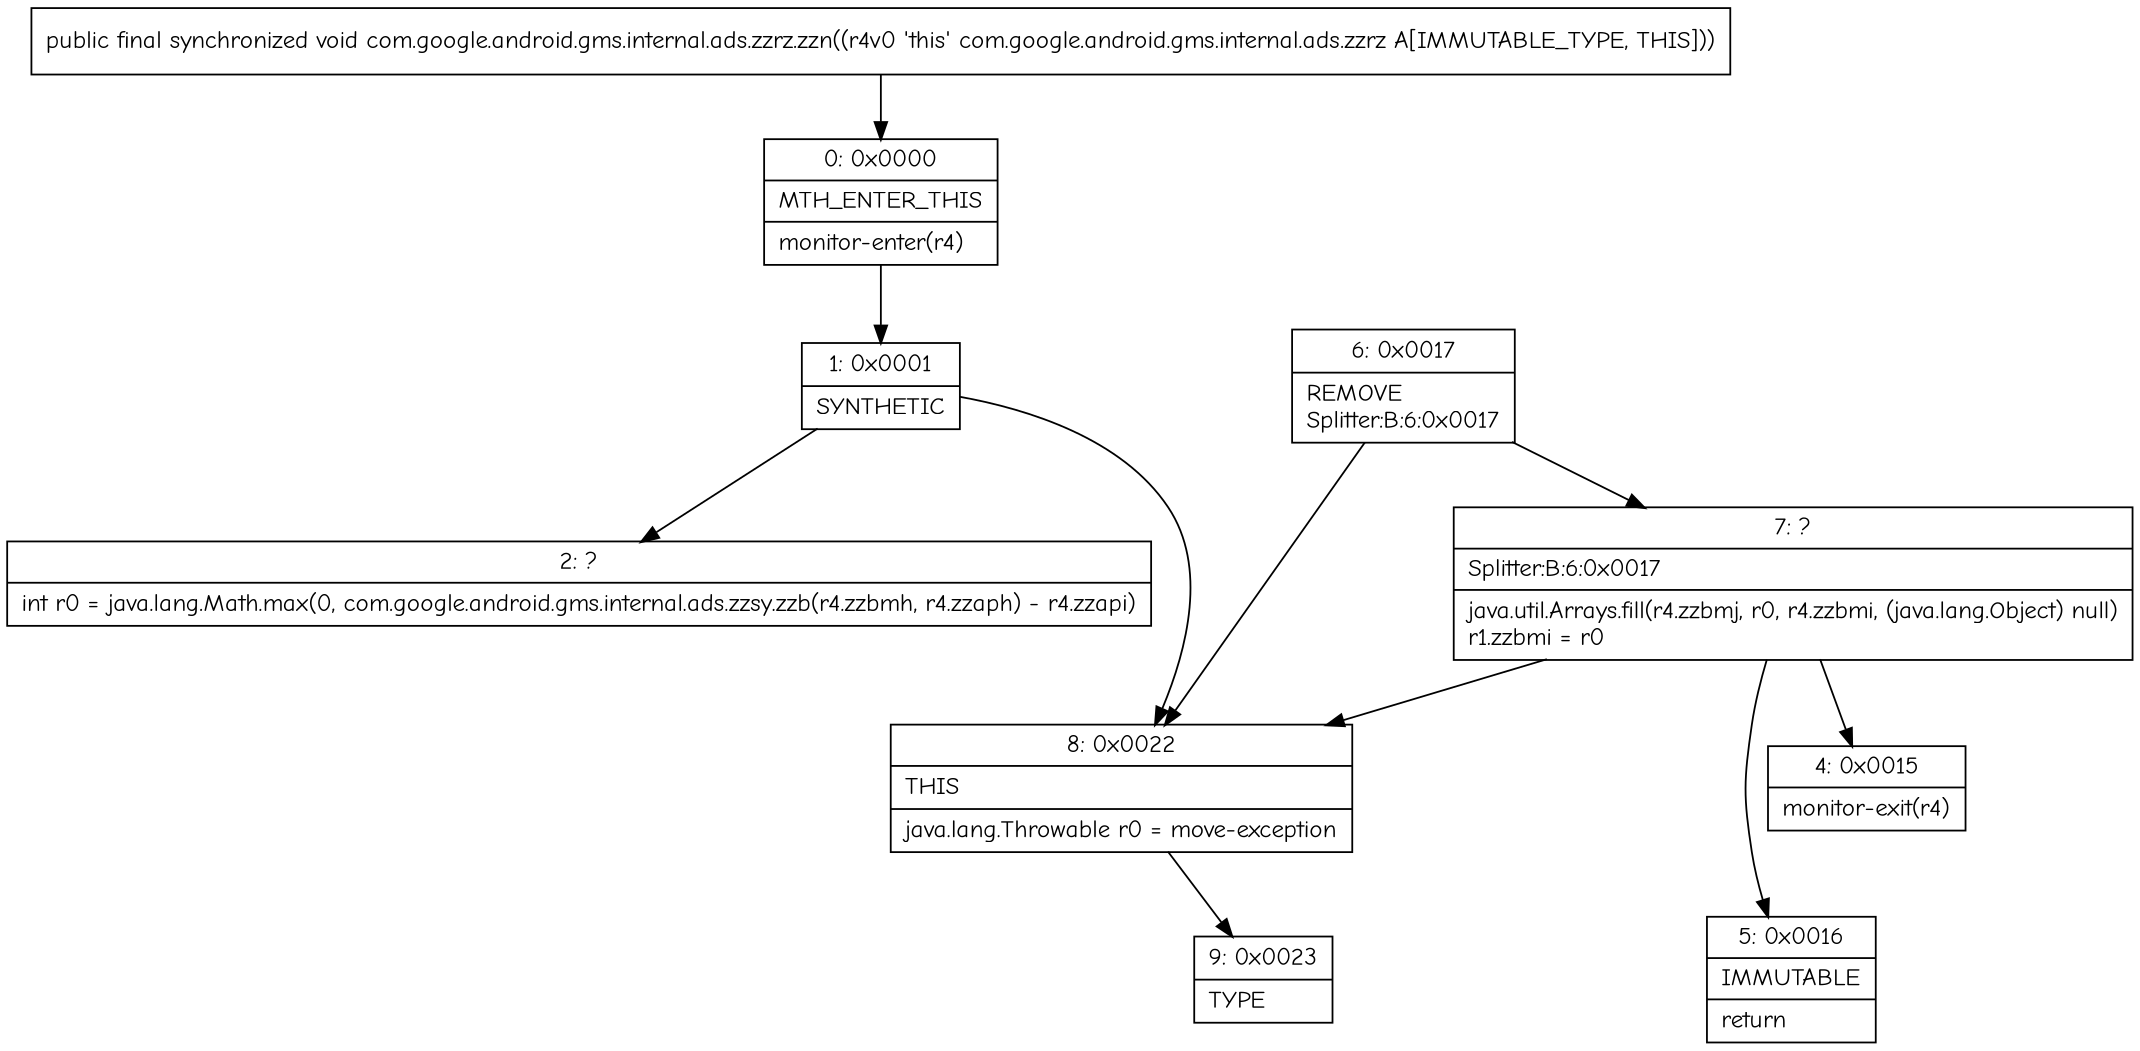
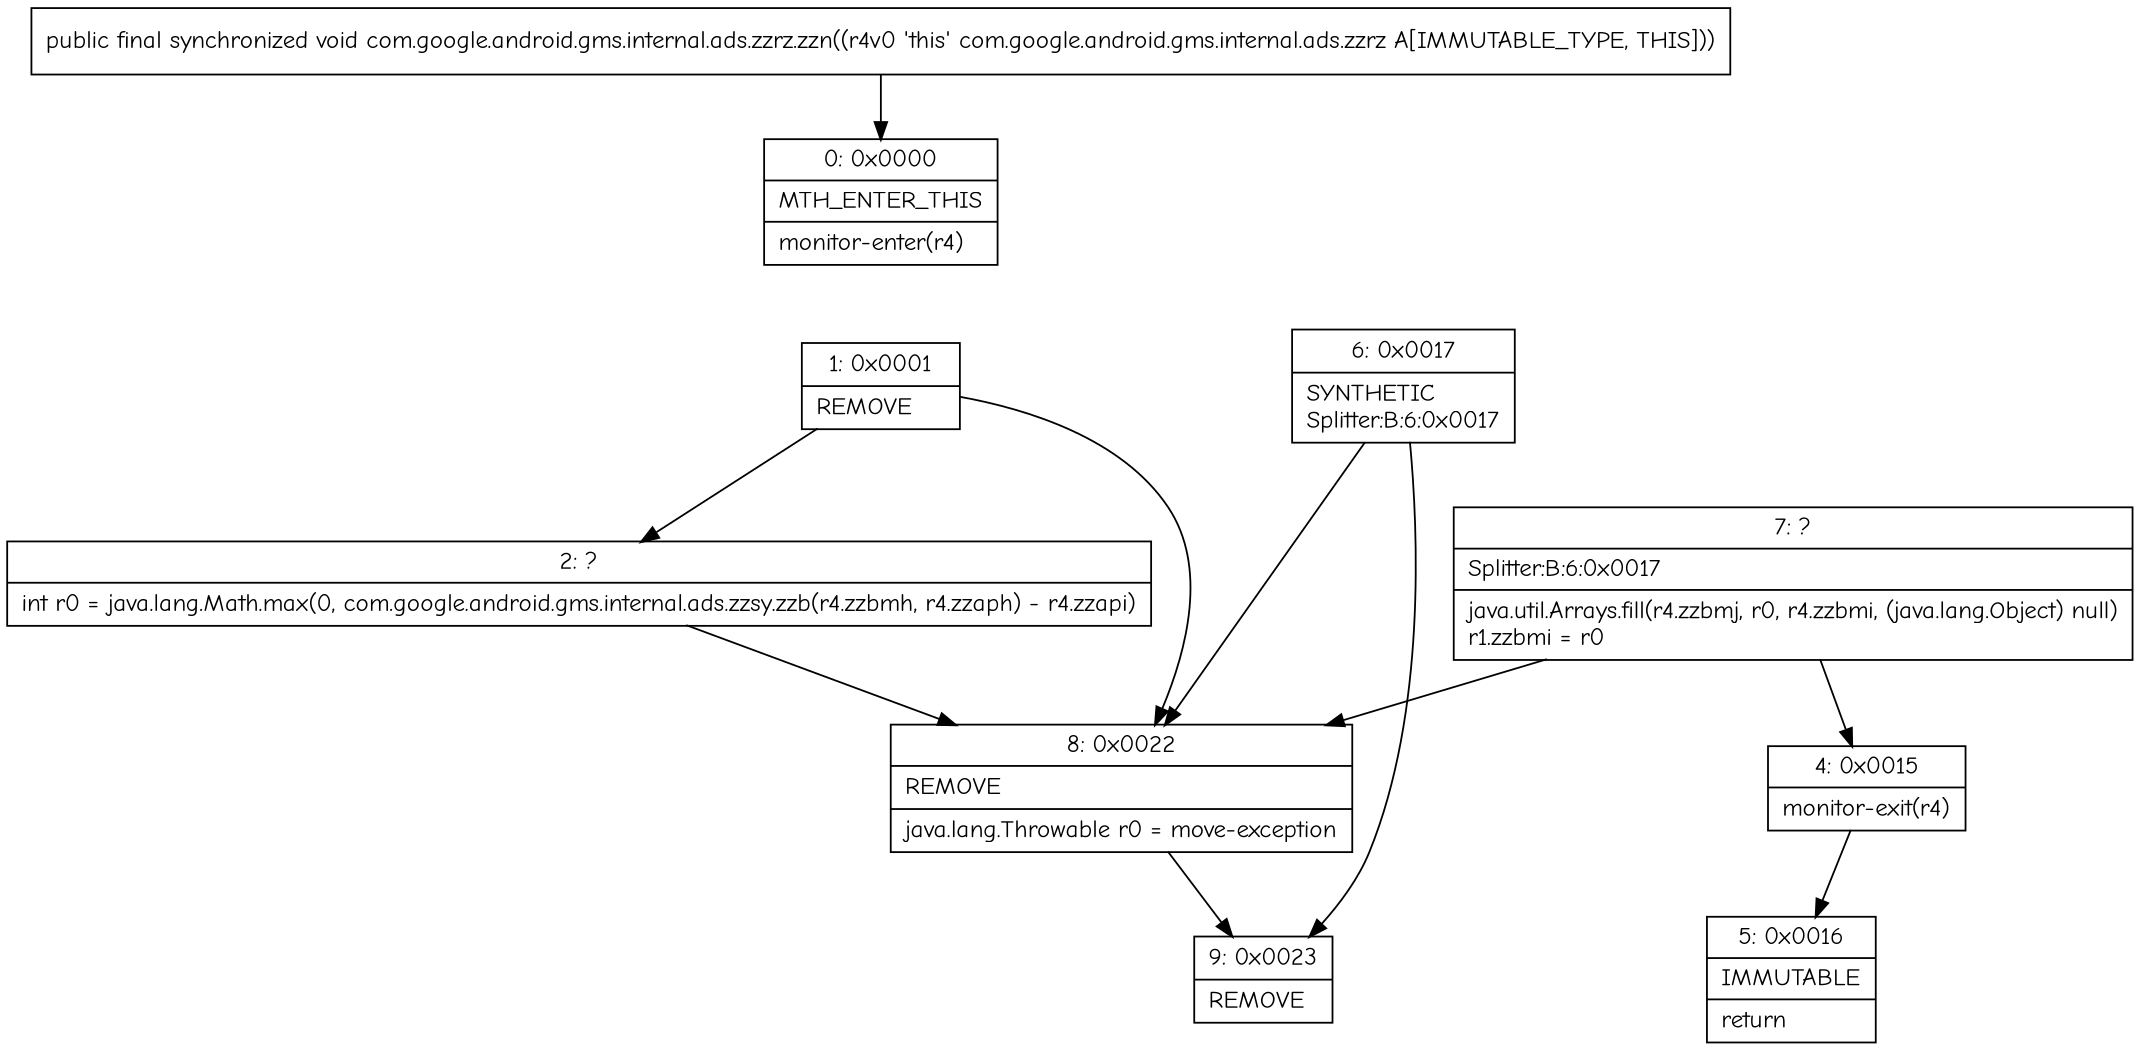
(881, 295) -> none
(1355, 393) -> (1371, 393)
(881, 407) -> (865, 407)
(1570, 471) -> (1410, 680)
none -> (813, 672)
(1746, 780) -> (1837, 865)
(933, 787) -> (954, 787)
(1237, 1000) -> (1257, 1000)
